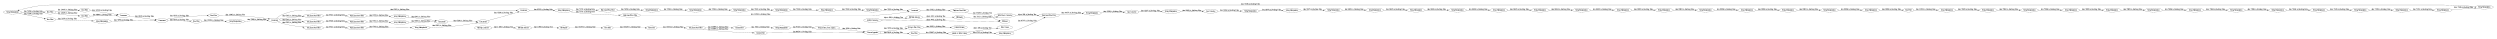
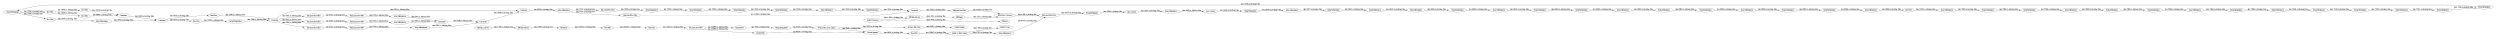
(983, 14) -> (984, 11)
(1005, 27) -> (1005, 27)
(893, 30) -> (872, 27)
